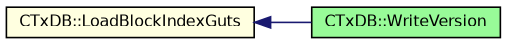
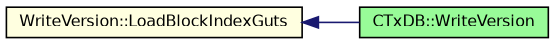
(130, 22) -> (154, 22)
